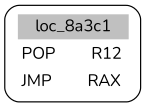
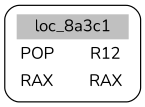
(72, 81) -> (72, 81)
